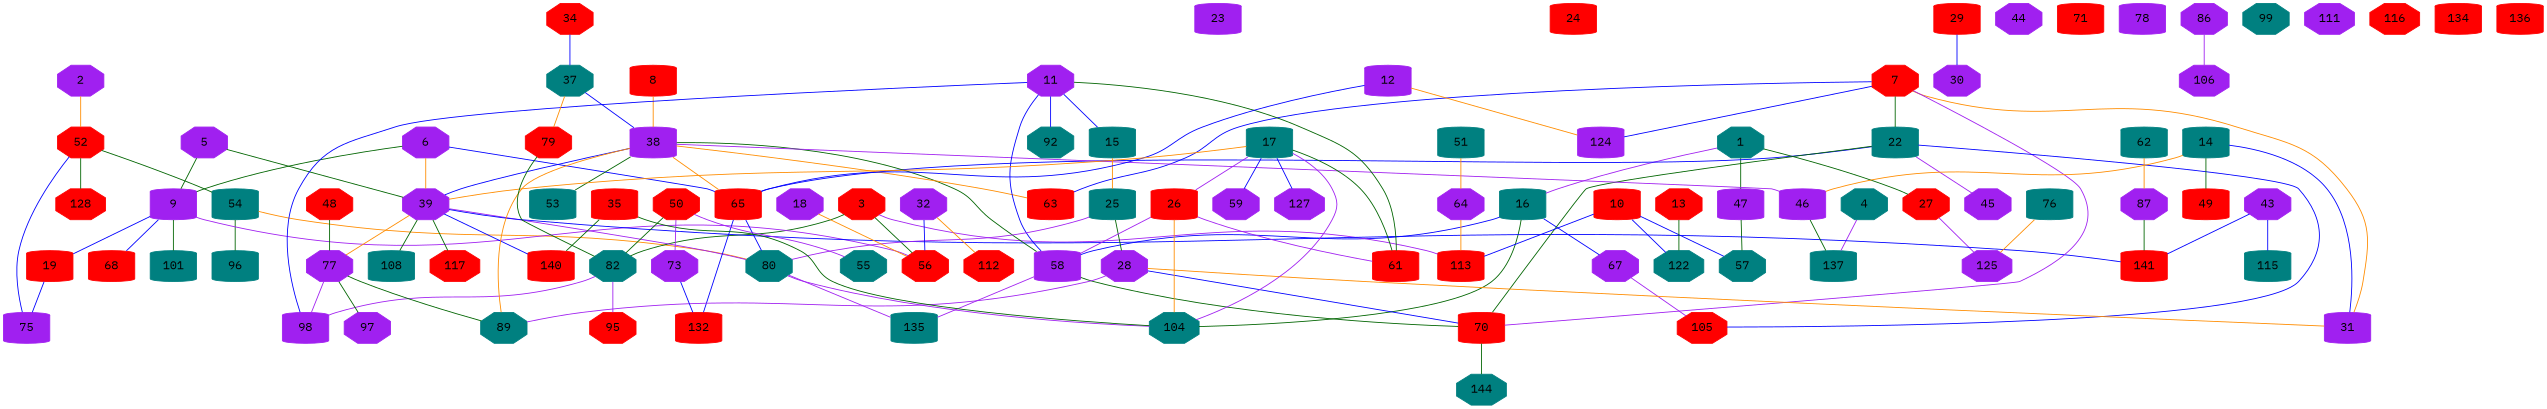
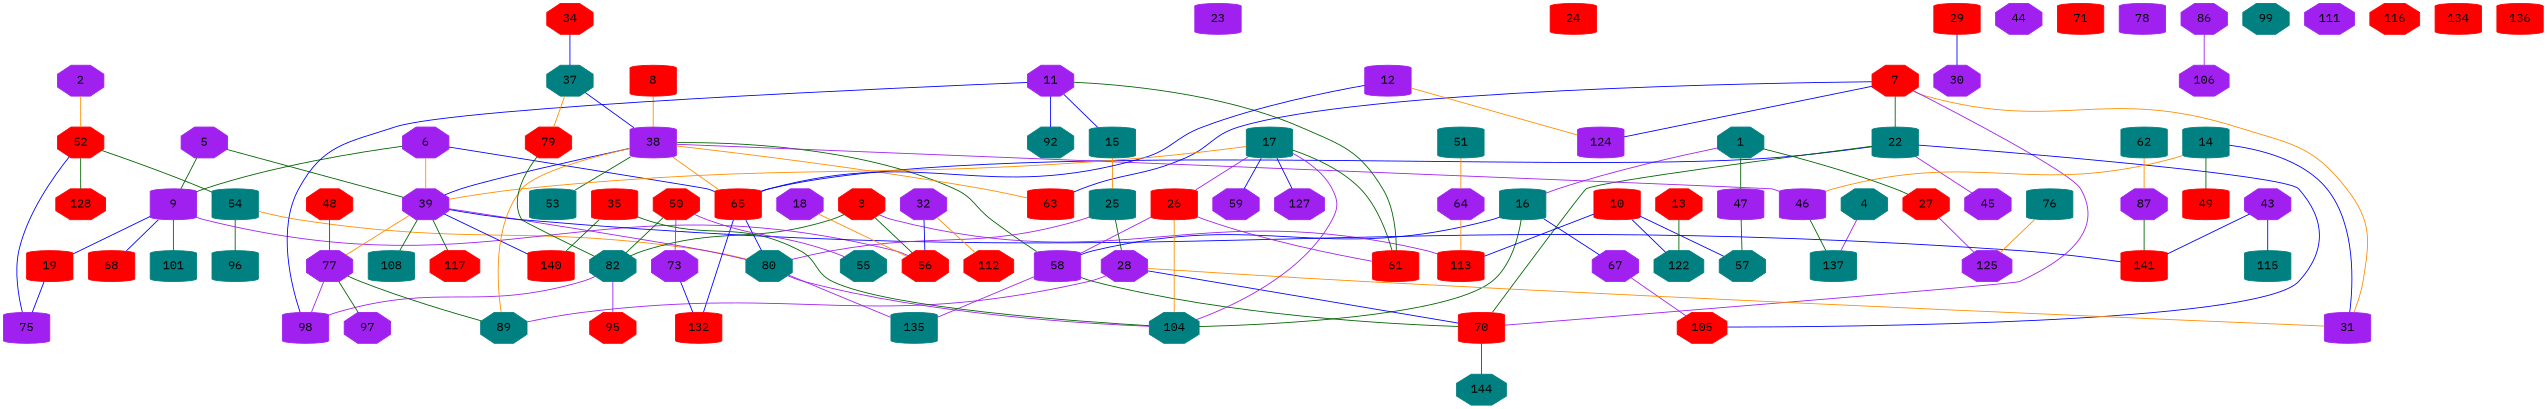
(1010, 182) -> none
